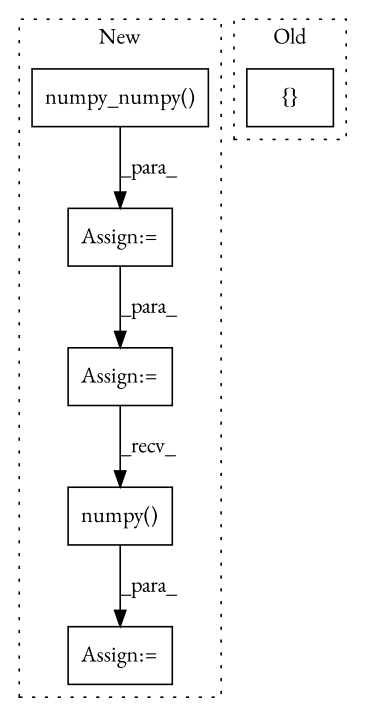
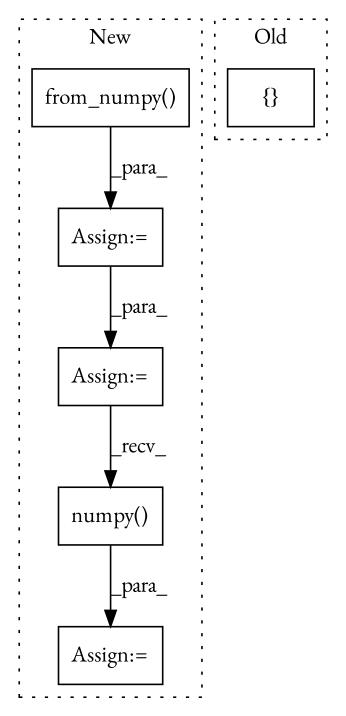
(120, 98) -> (111, 98)
